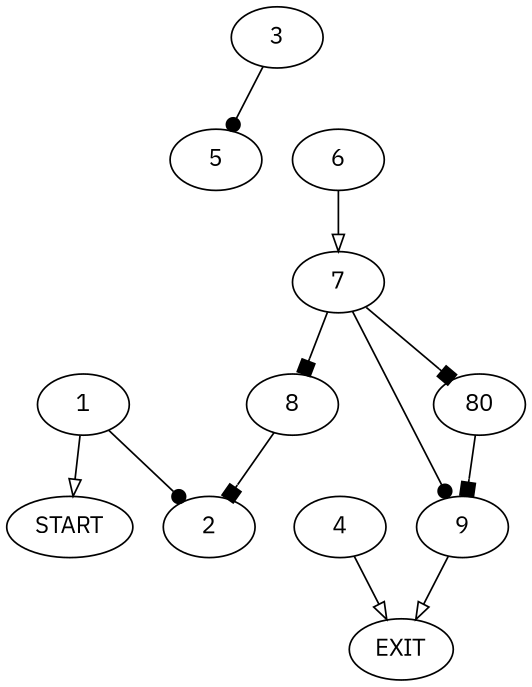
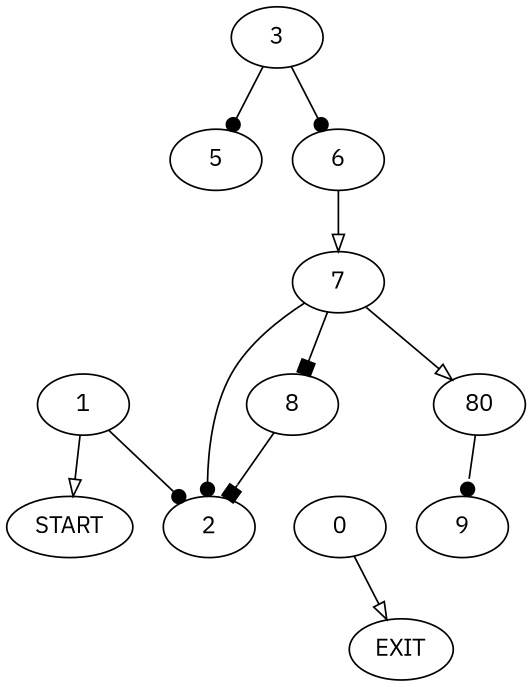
none -> (305, 92)
(403, 338) -> (403, 338)
(397, 398) -> (229, 378)
(472, 457) -> (472, 457)
(340, 527) -> (340, 527)
(436, 580) -> none
